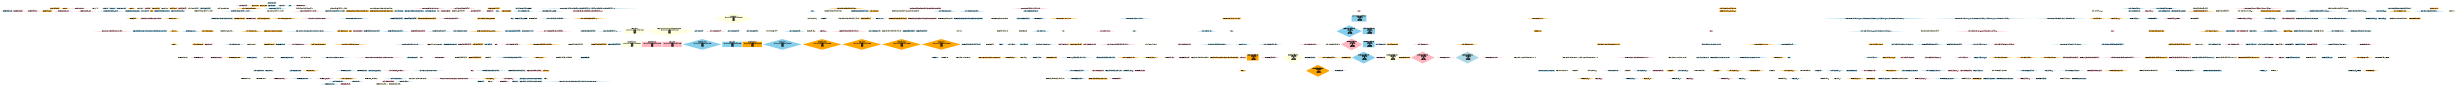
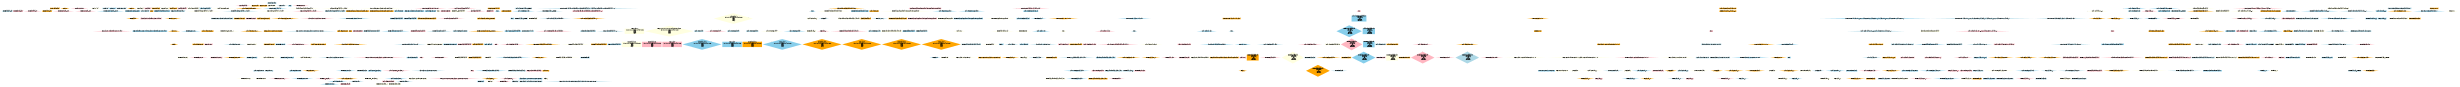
(272, 6) -> (272, 6)
